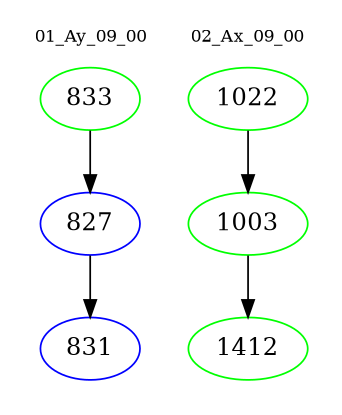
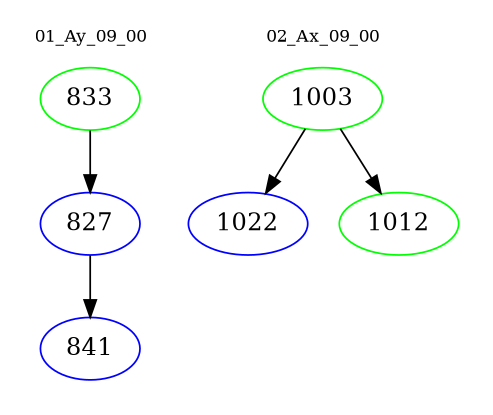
(248, 99) -> (248, 224)
(248, 153) -> (290, 153)
(90, 349) -> (90, 349)
(248, 349) -> (399, 224)
